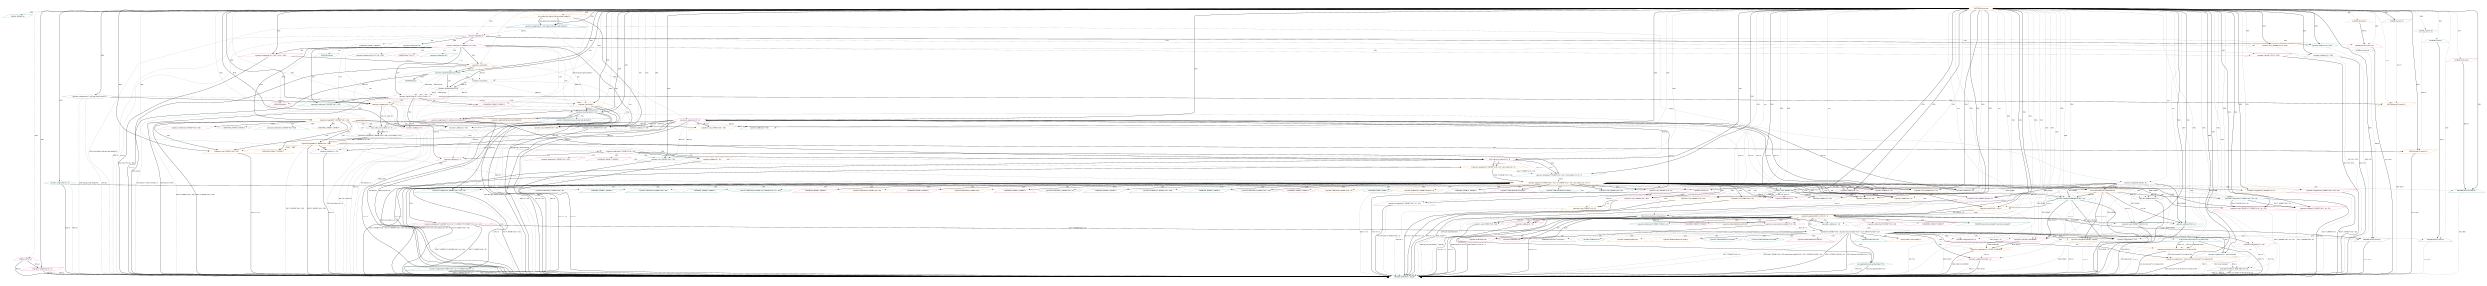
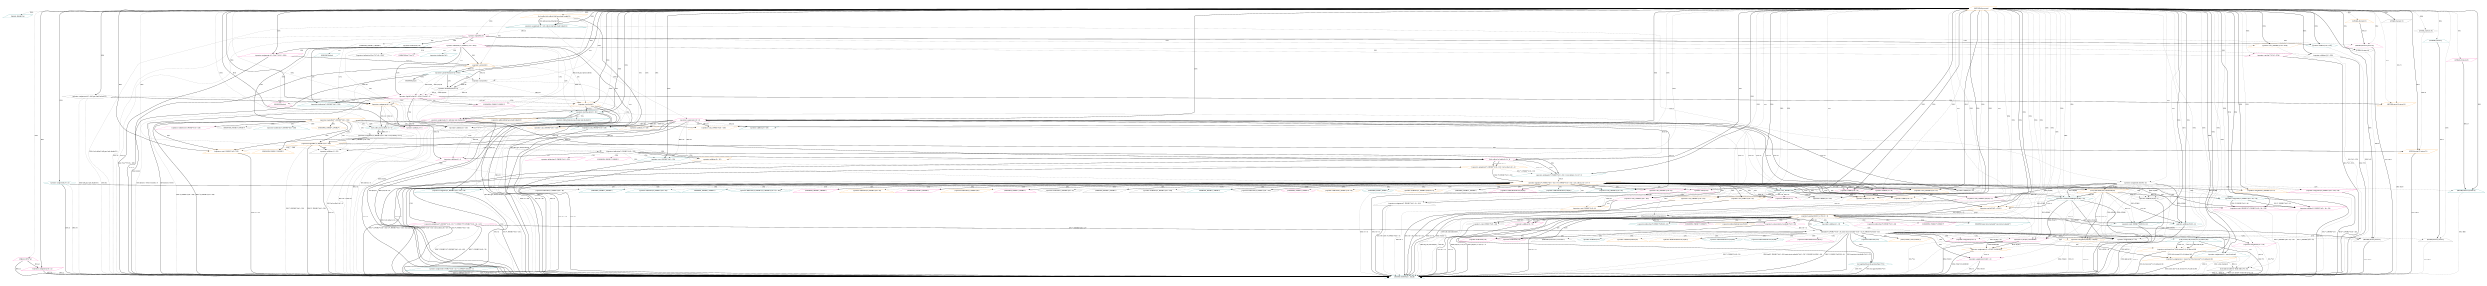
none -> (2190, 9)
(1986, 192) -> (2118, 210)
(1723, 276) -> (1723, 276)
